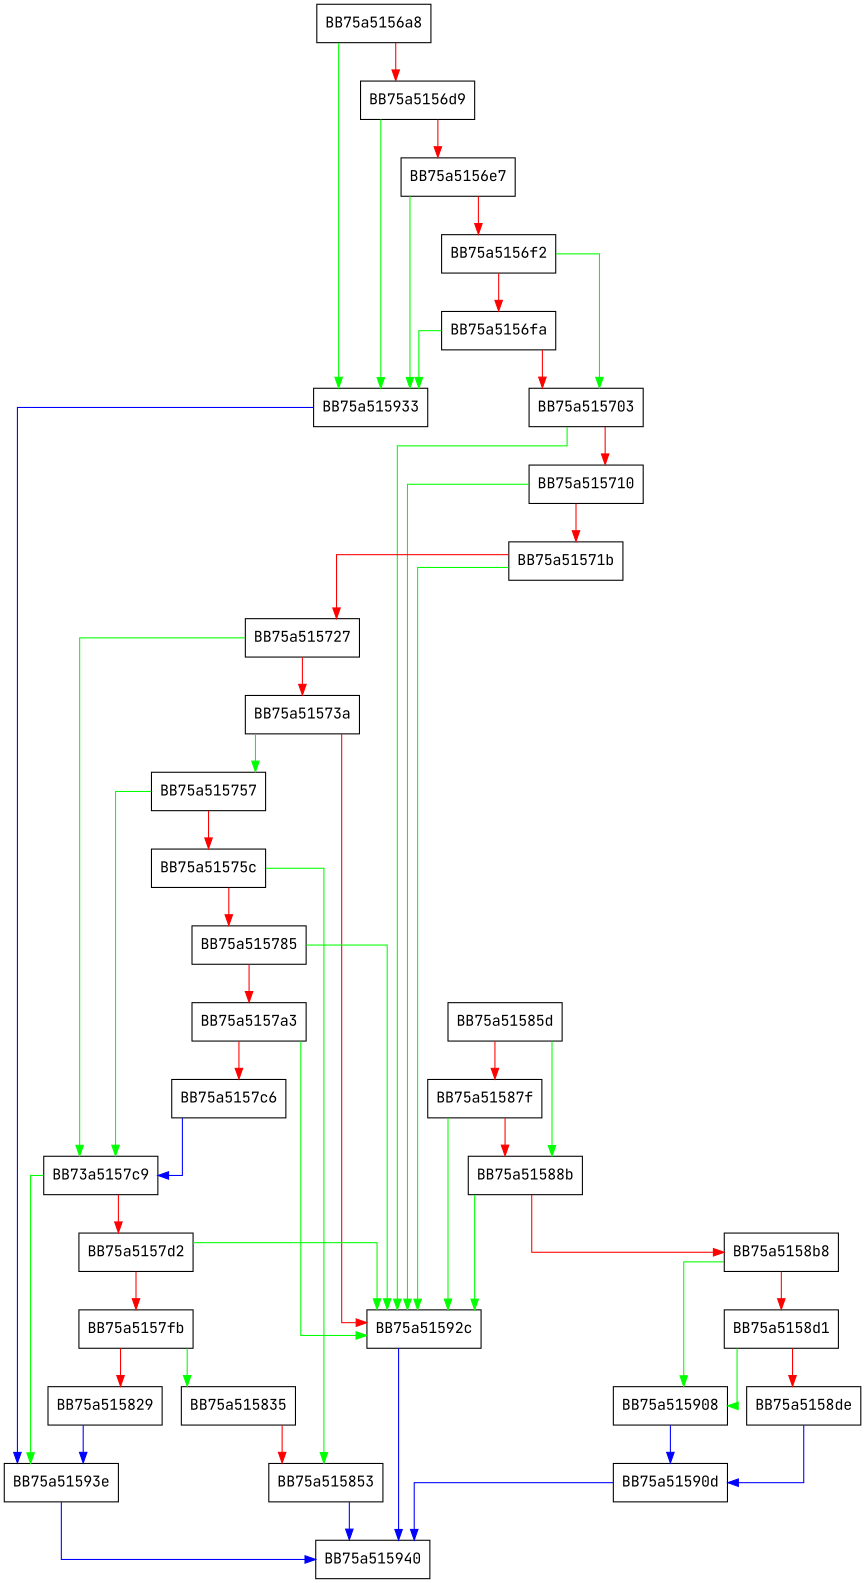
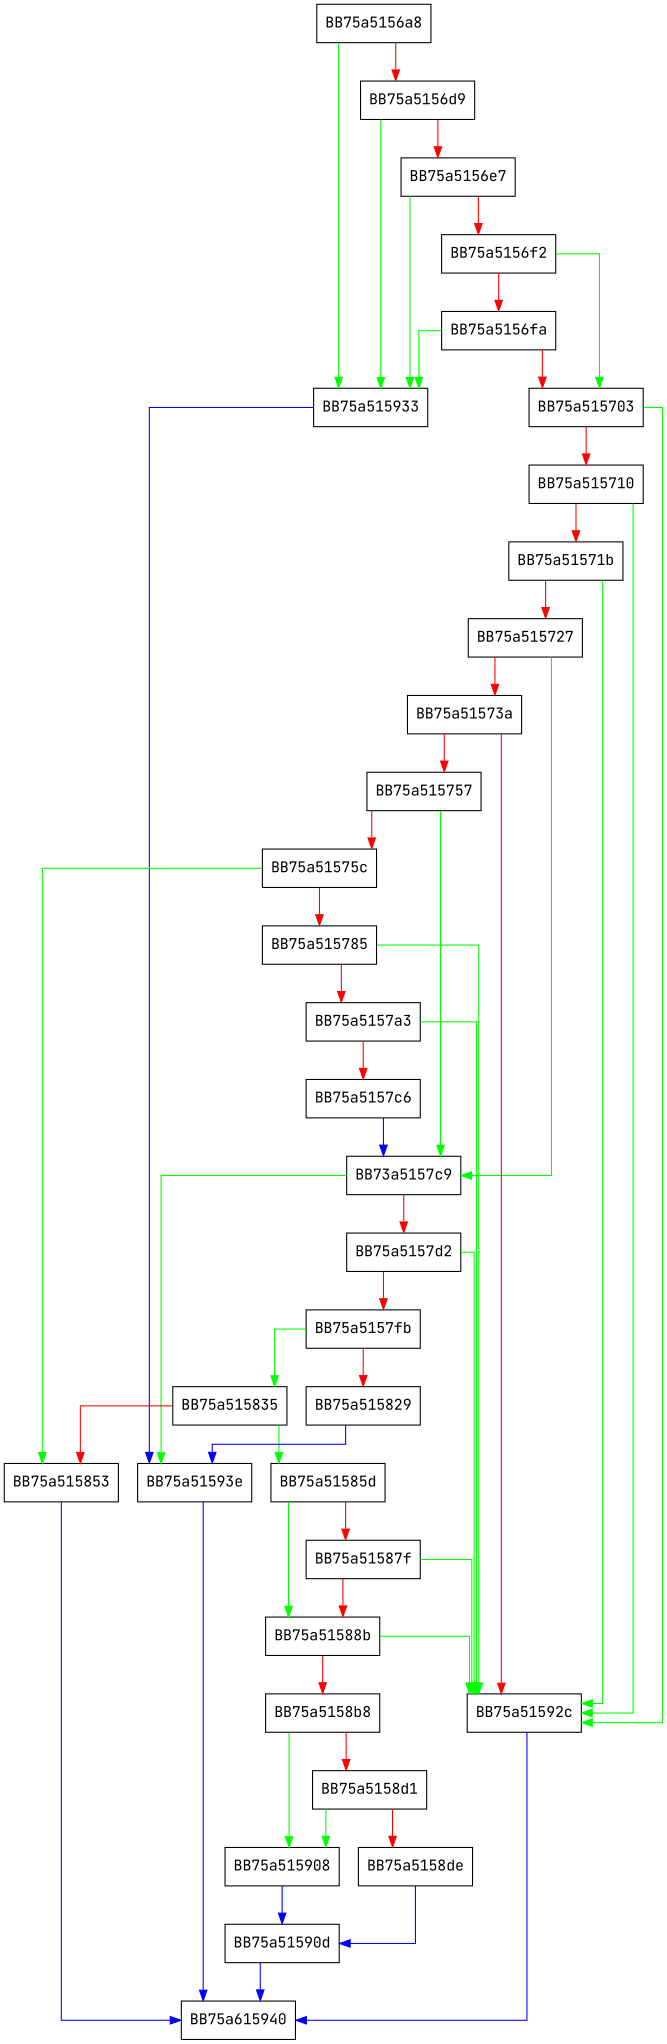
(255, 748) -> (444, 748)
none -> (279, 1437)
(373, 1559) -> (238, 2020)
